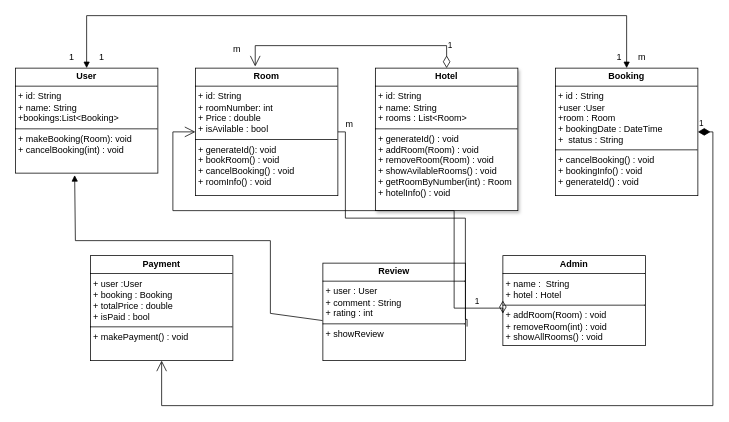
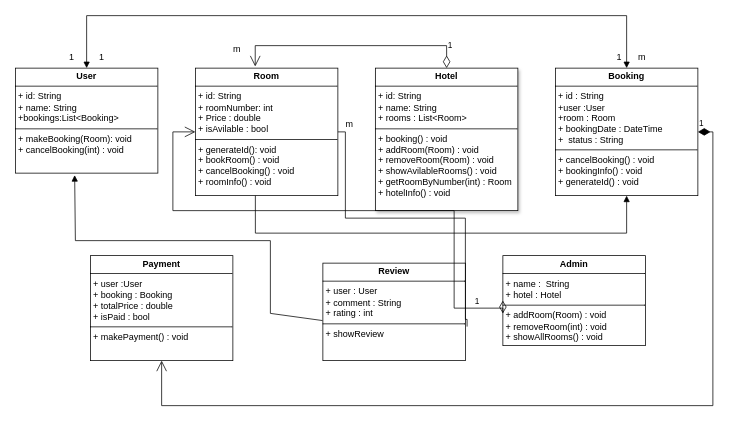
(443, 122) -> (443, 122)
none -> (255, 215)
